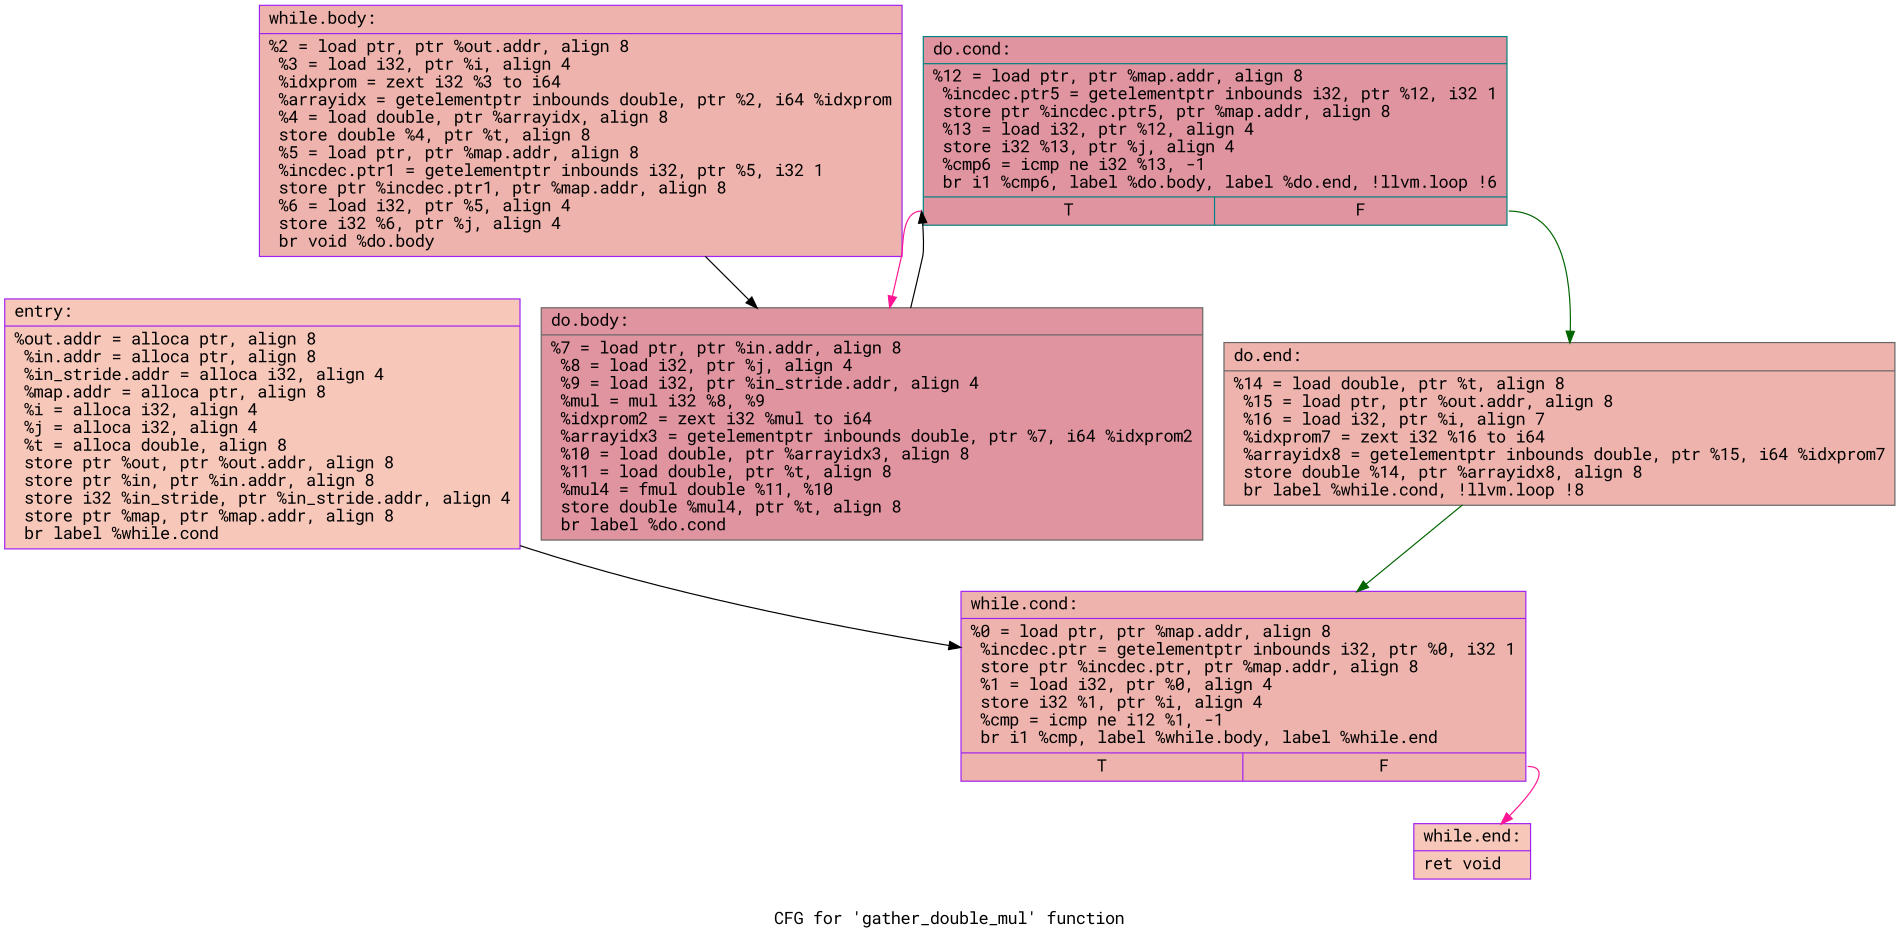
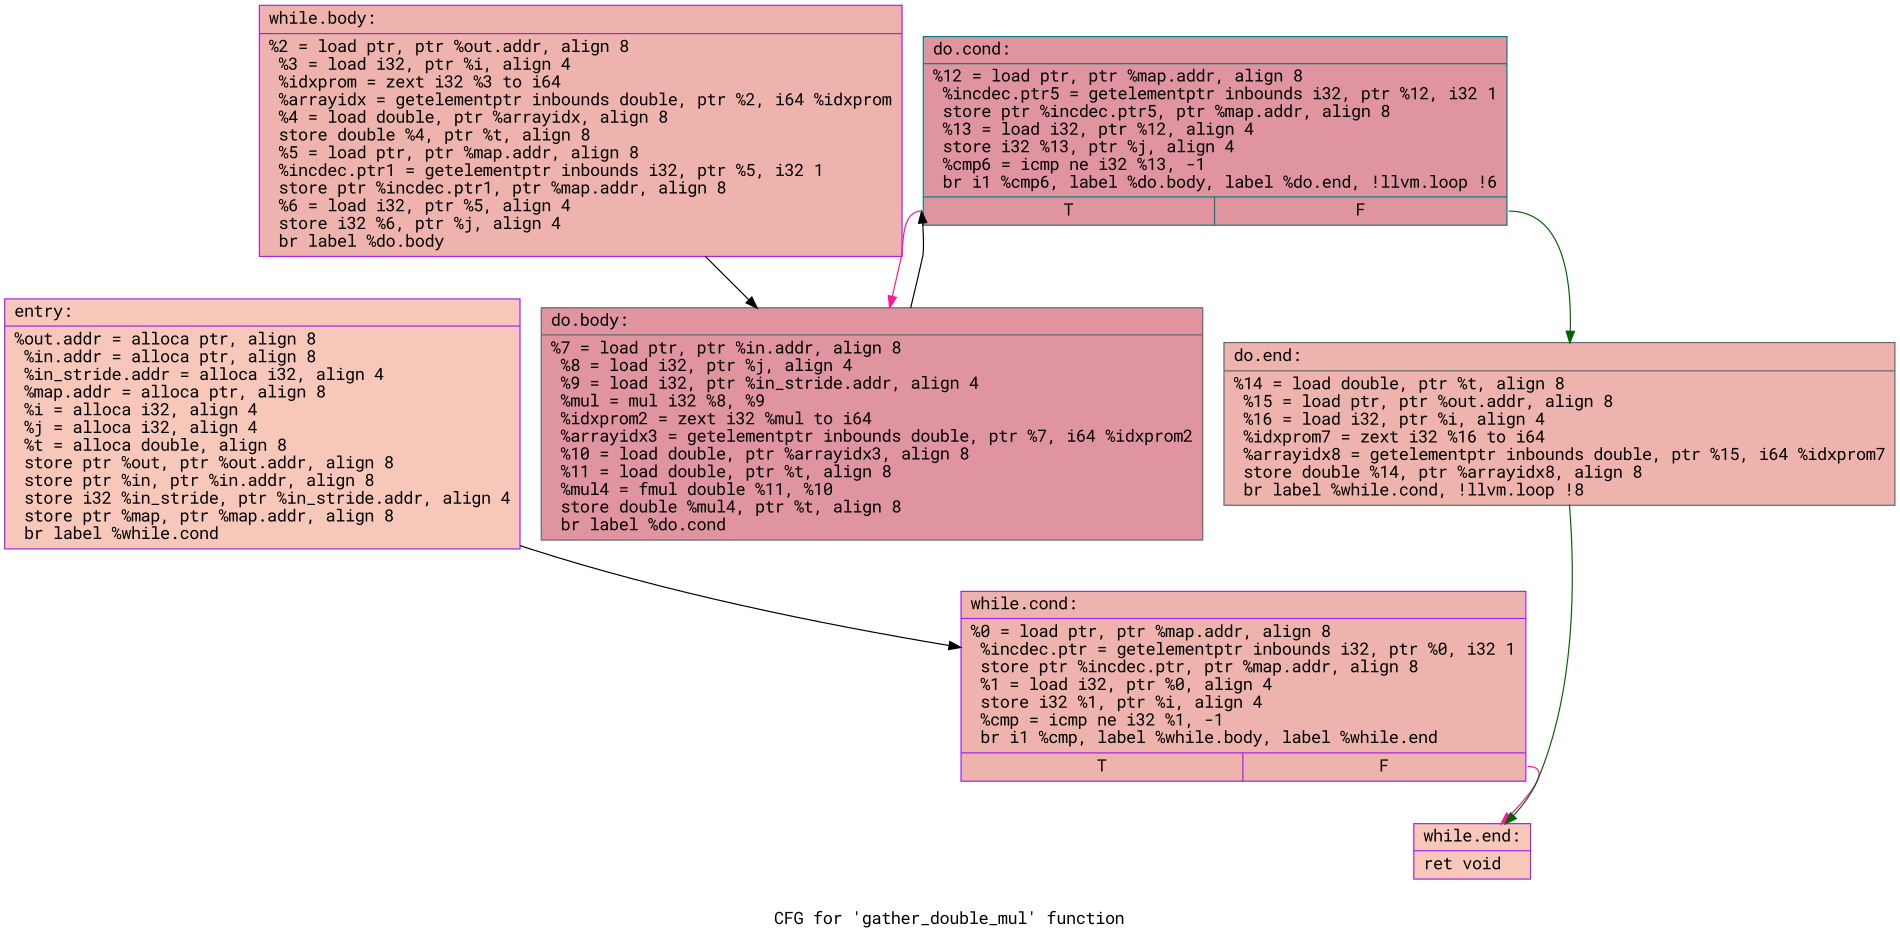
(352, 242) -> (357, 242)
(1390, 420) -> (1390, 420)
(1414, 544) -> (1567, 666)
(1097, 720) -> (1097, 720)
